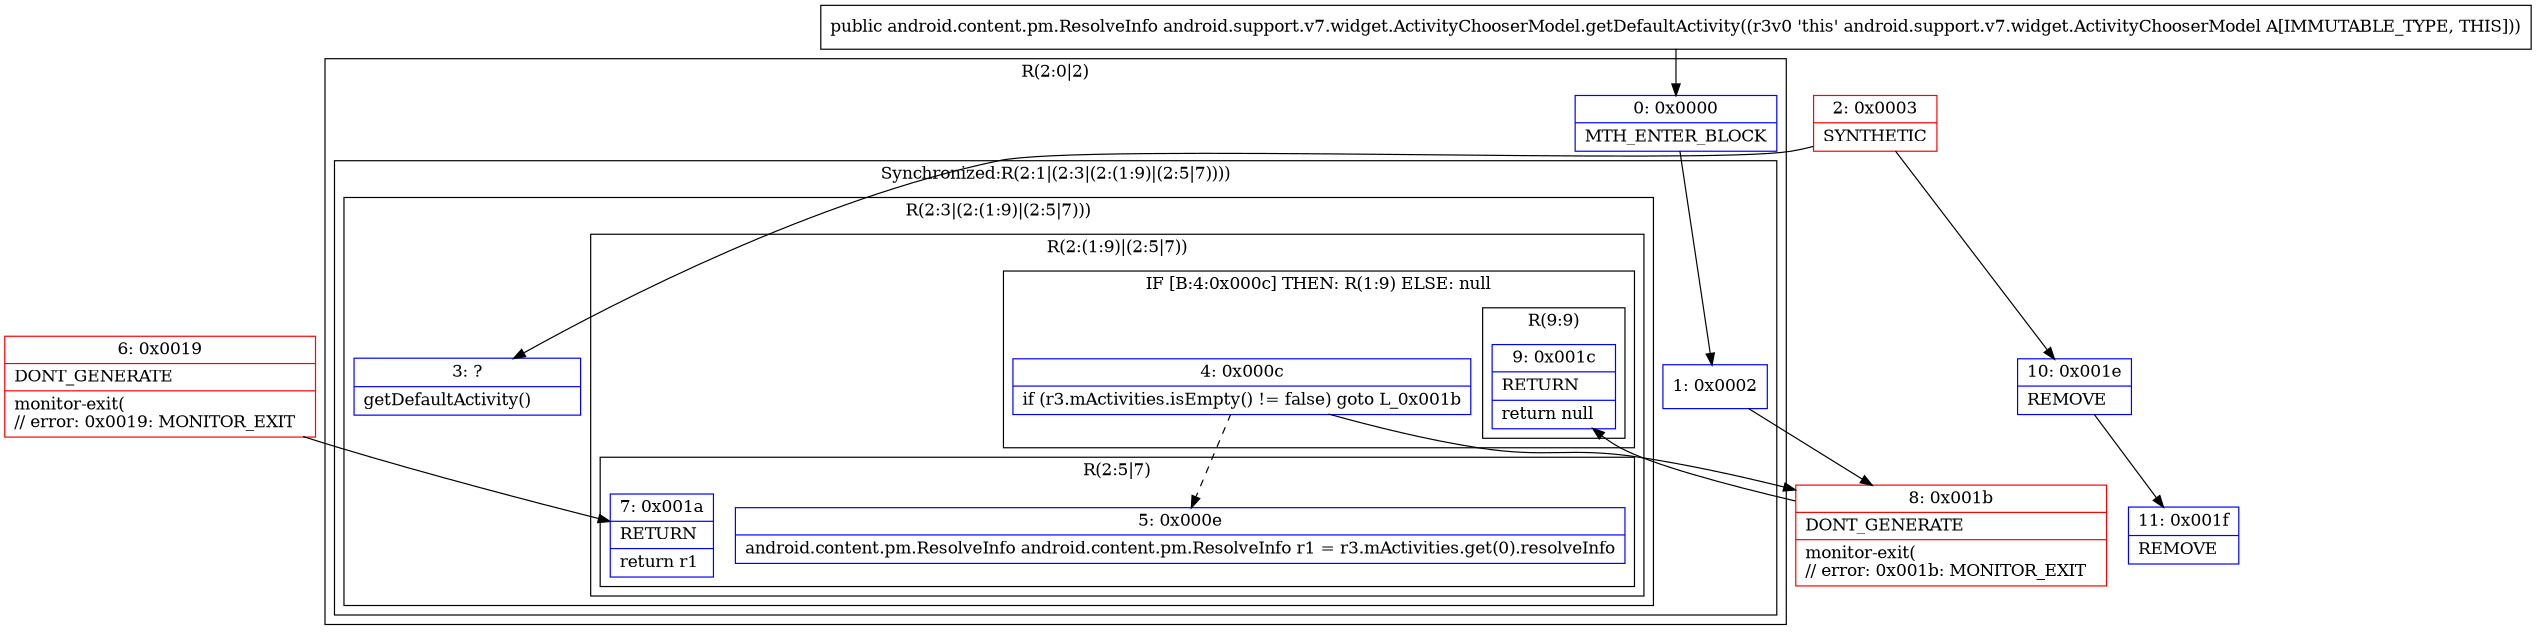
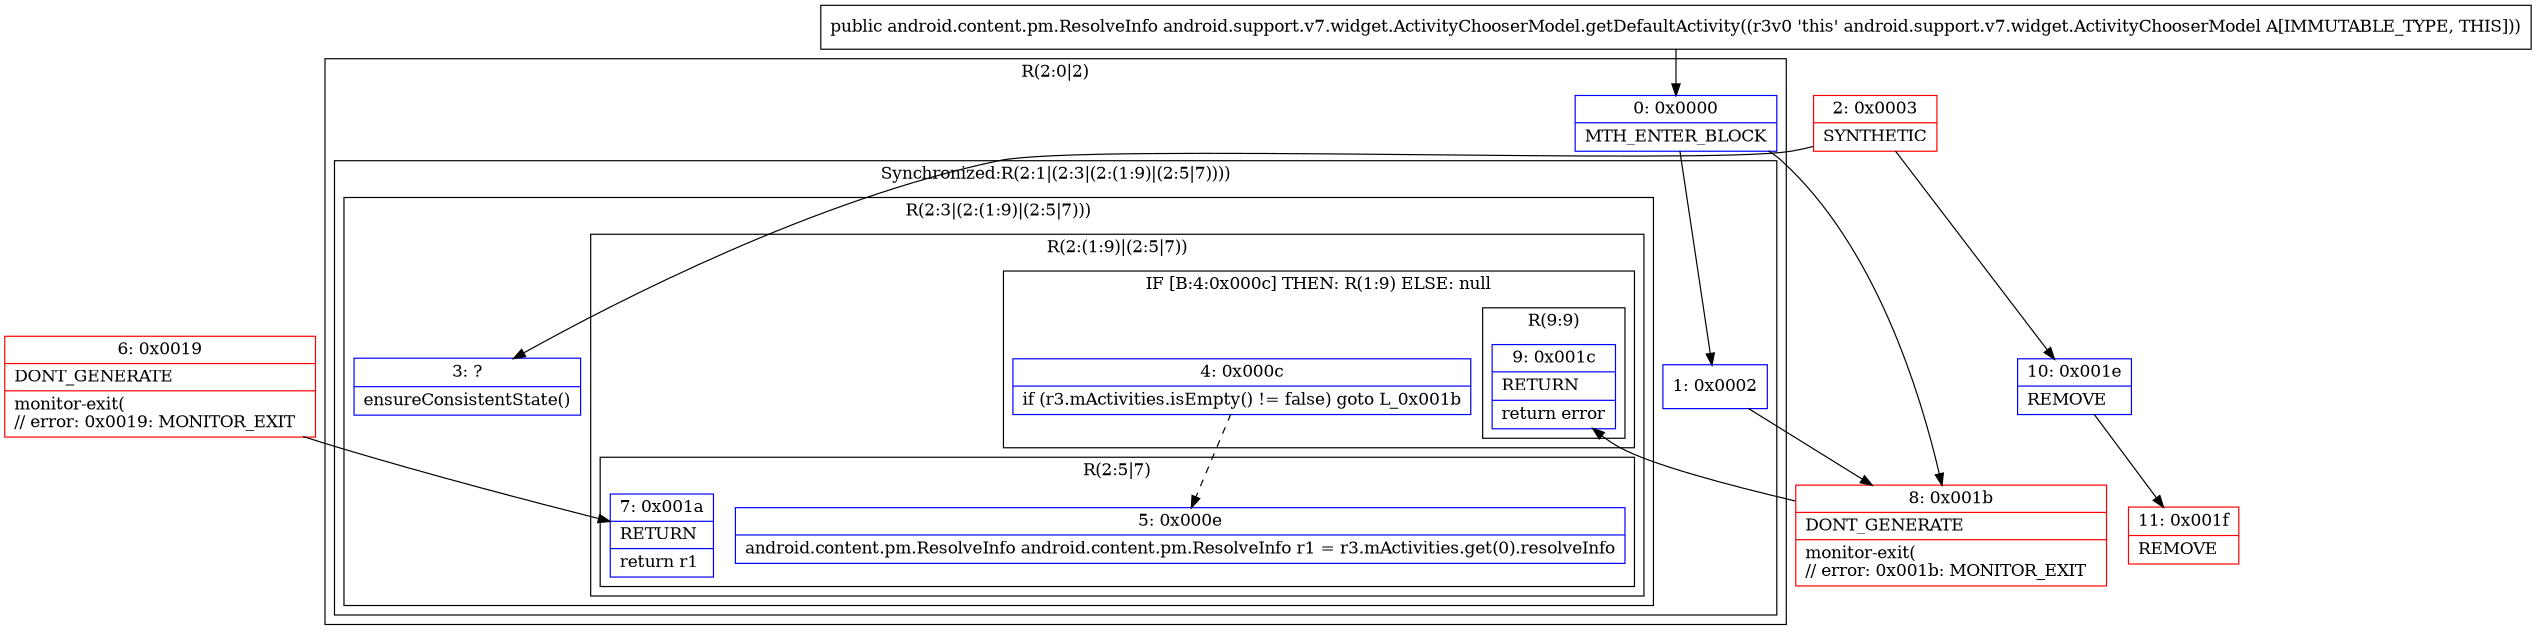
(448, 400) -> (467, 400)
(1548, 414) -> (1554, 414)
(1556, 453) -> (1879, 298)
(2184, 536) -> (2184, 536)
